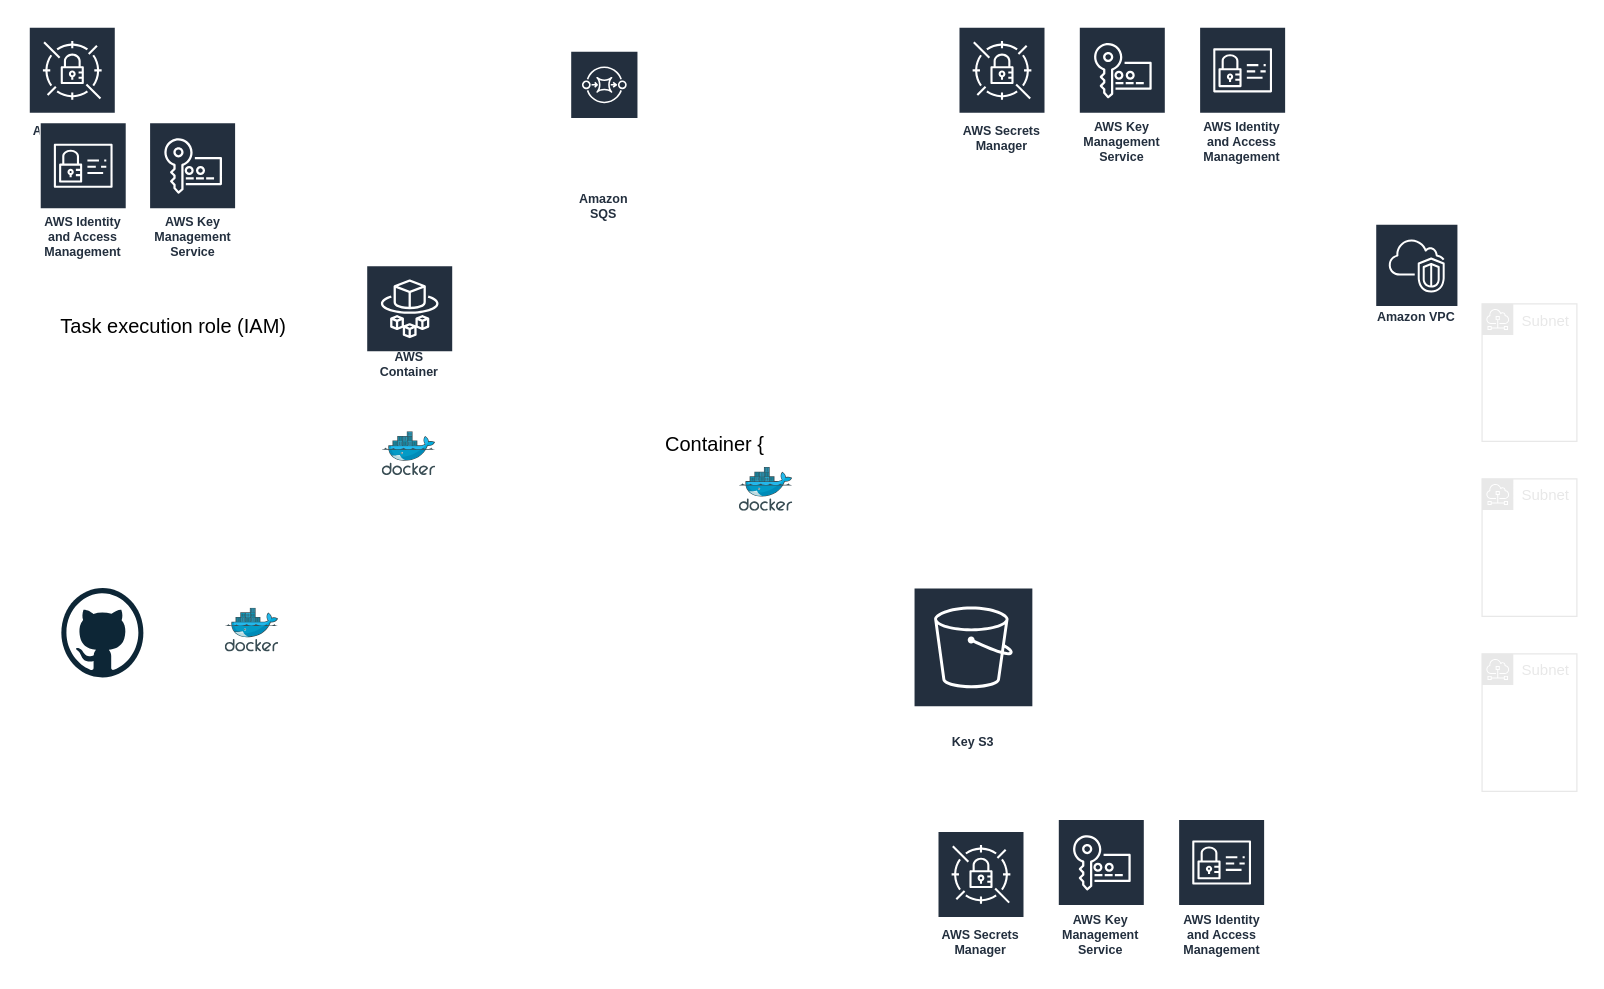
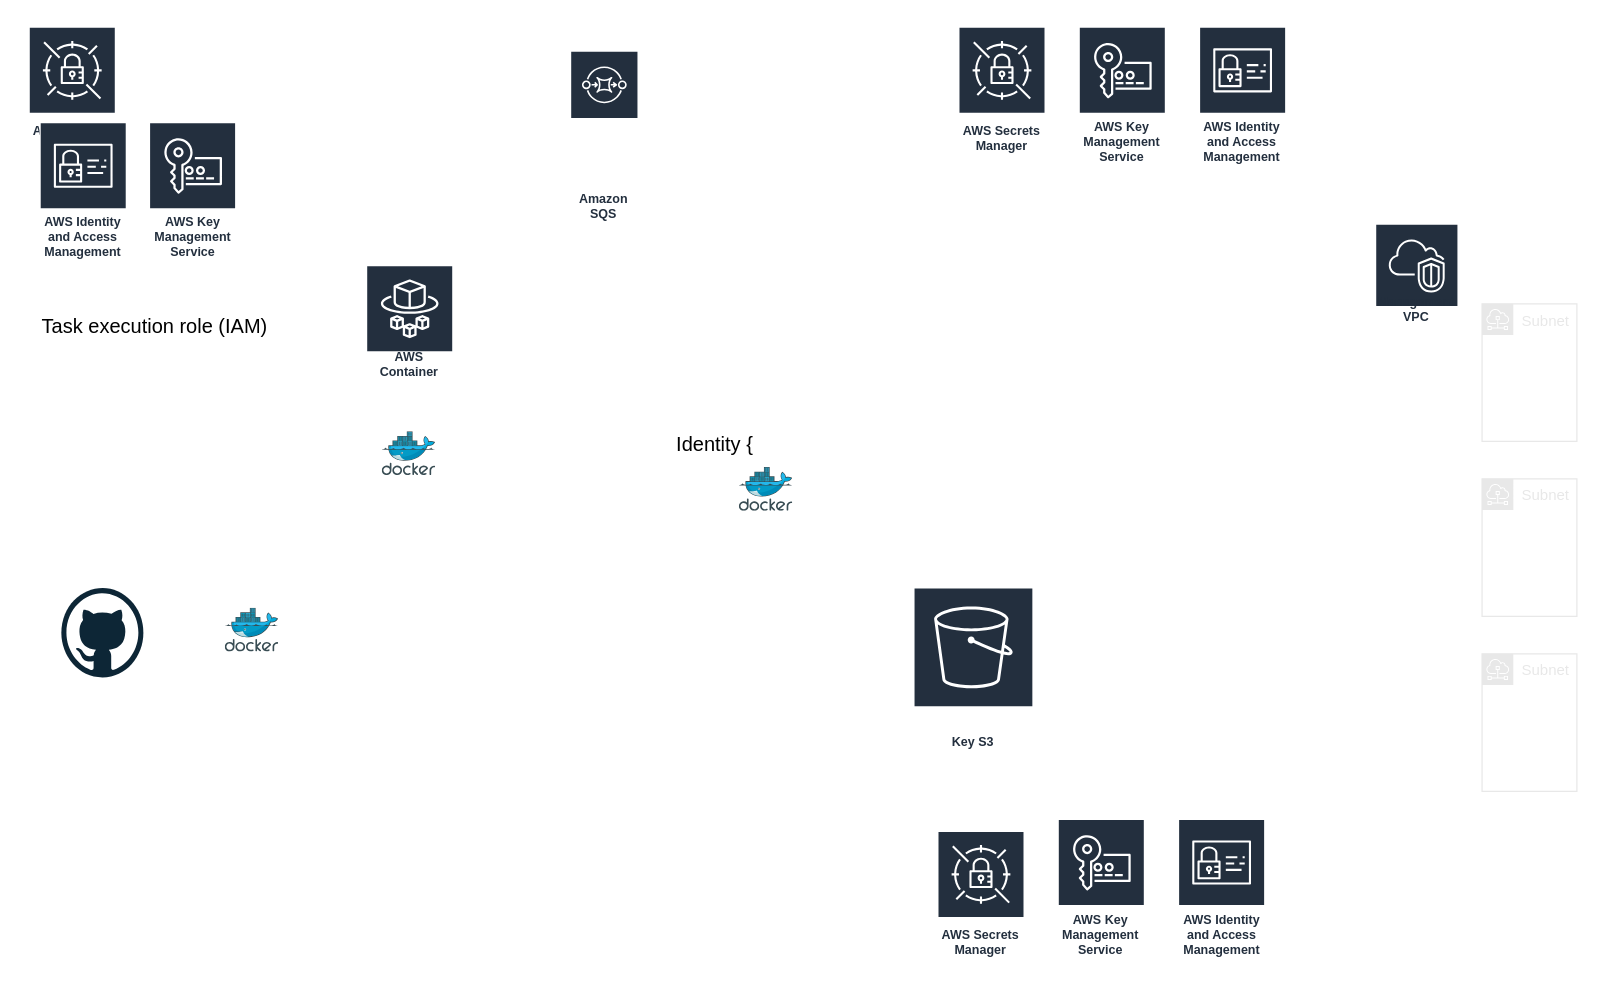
(1416, 317) -> (1416, 309)
(173, 325) -> (154, 325)
(715, 444) -> (715, 444)
